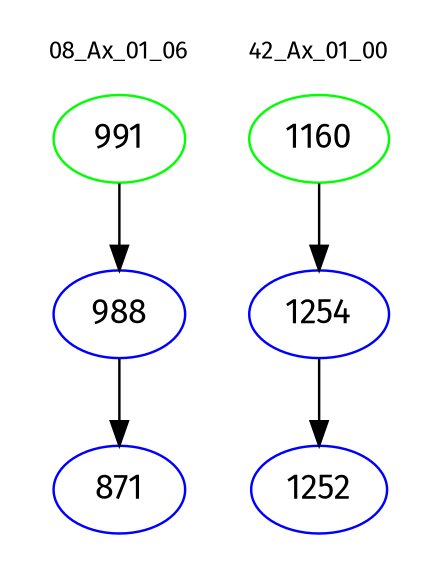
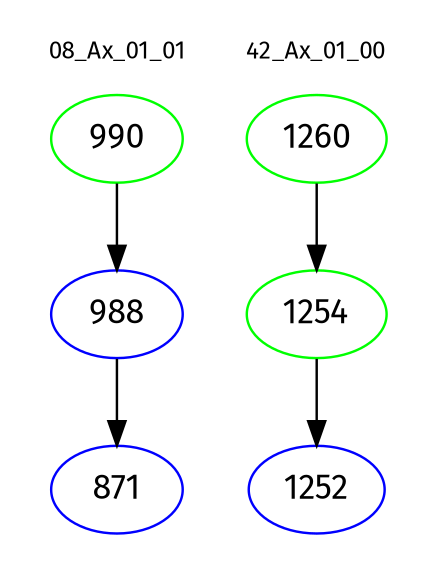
(119, 52) -> (118, 52)
(119, 139) -> (117, 139)
(319, 139) -> (317, 139)
(319, 314) -> (317, 314)
